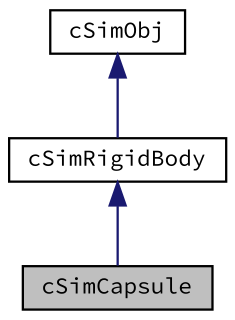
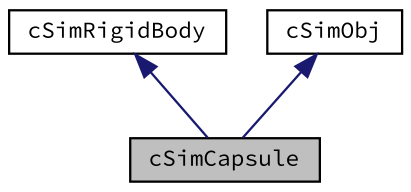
(118, 108) -> (272, 105)
